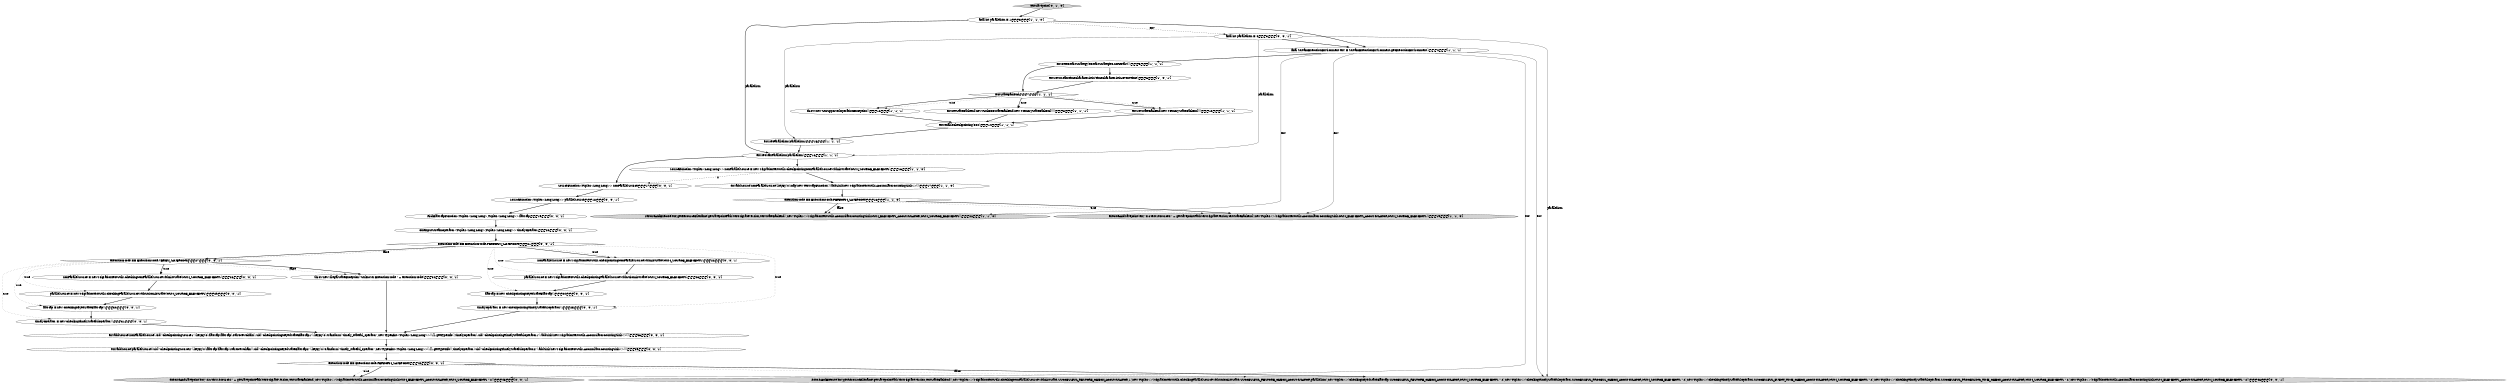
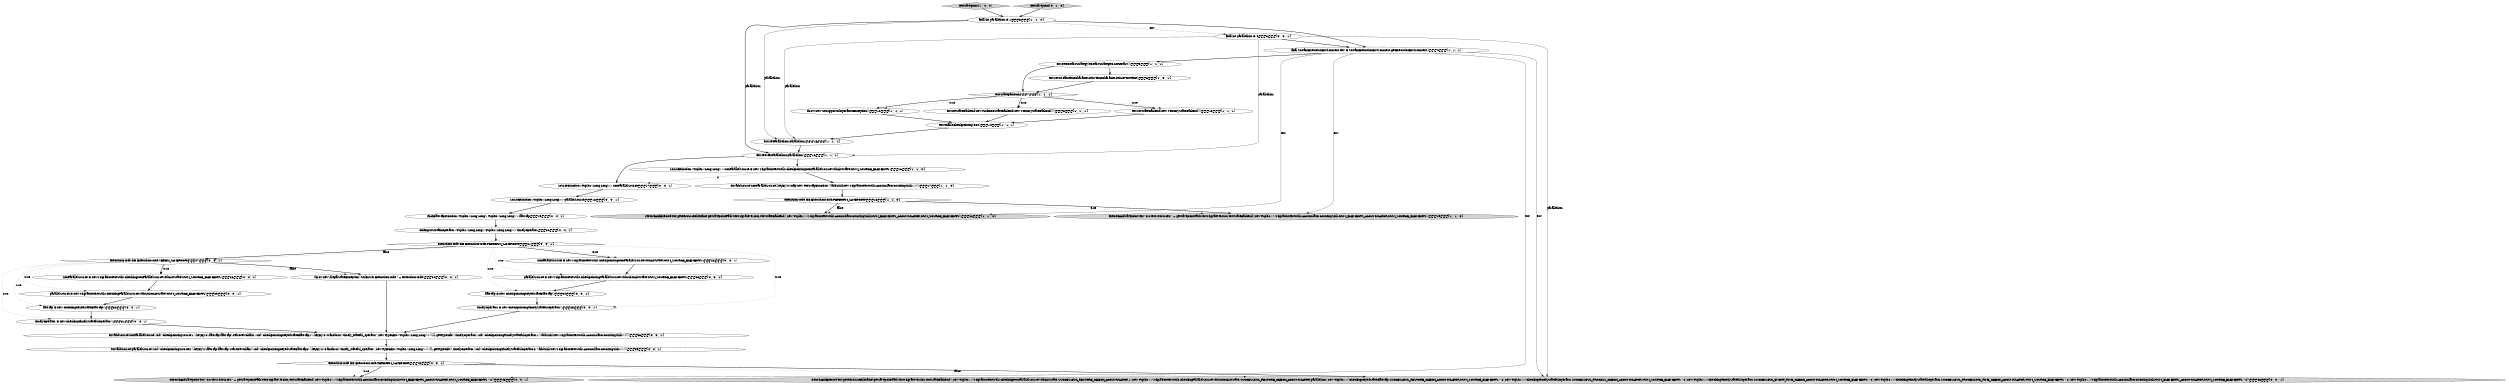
none -> (976, 6)
none -> (812, 27)
